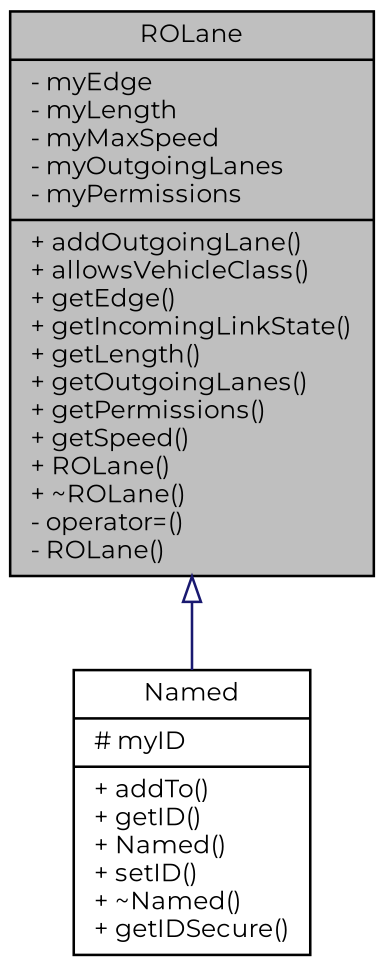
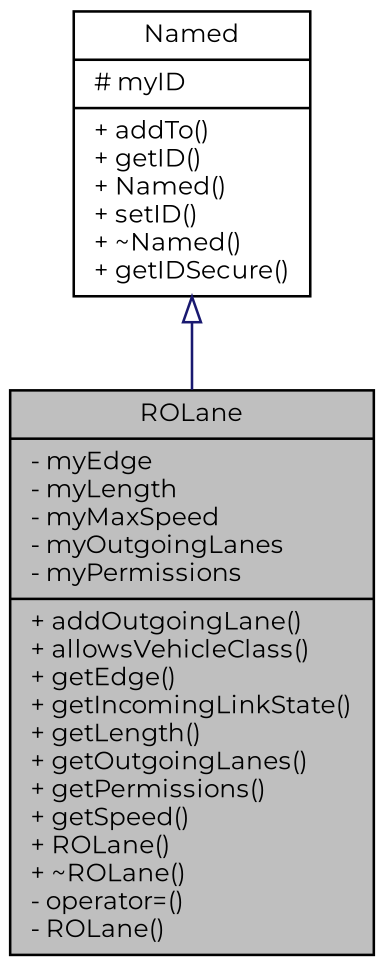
(192, 636) -> (192, 356)
